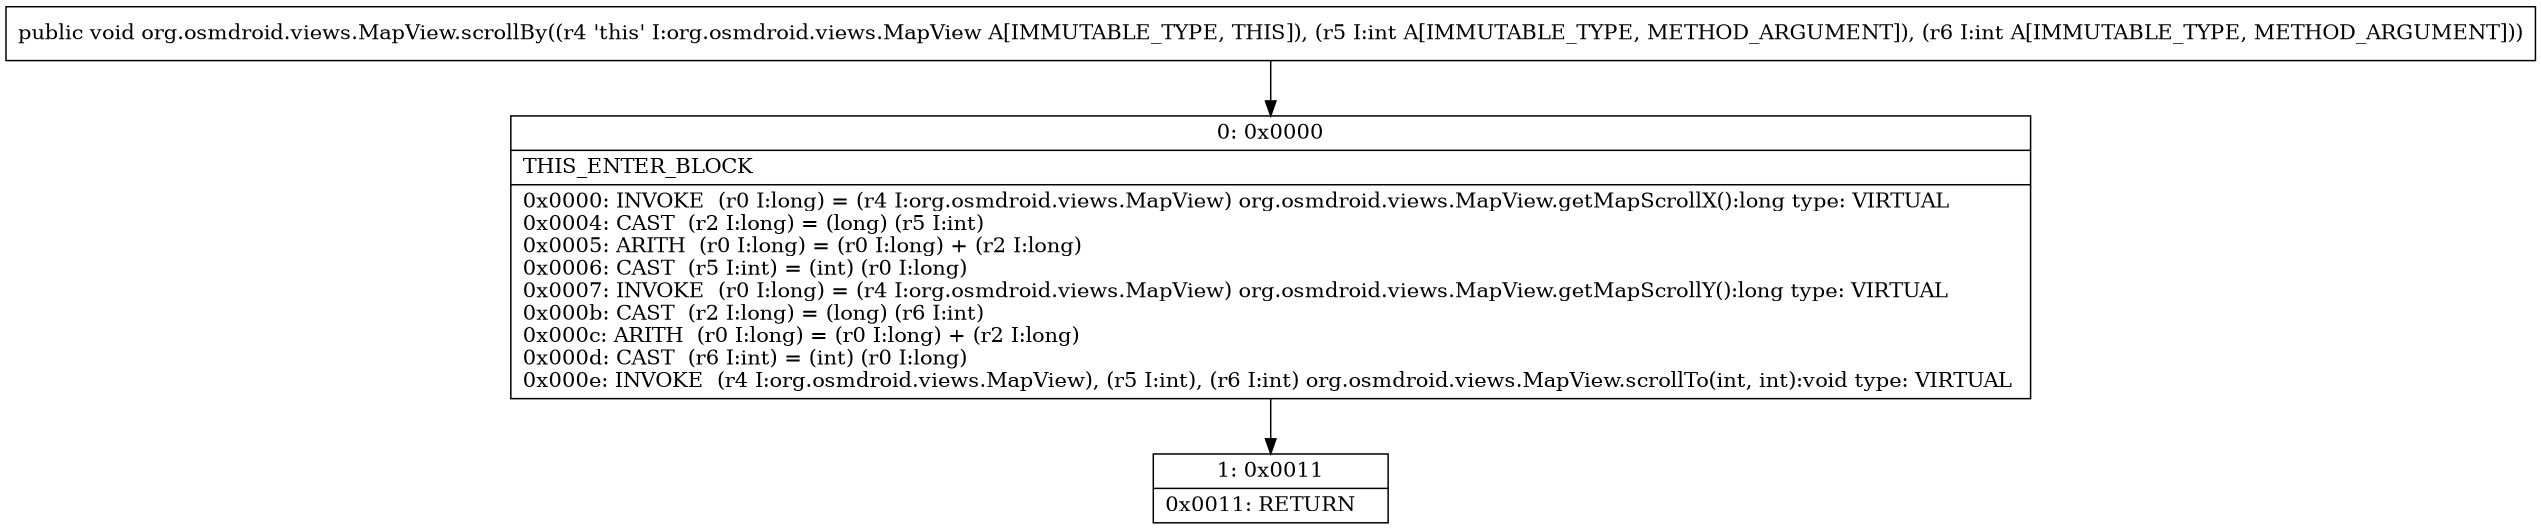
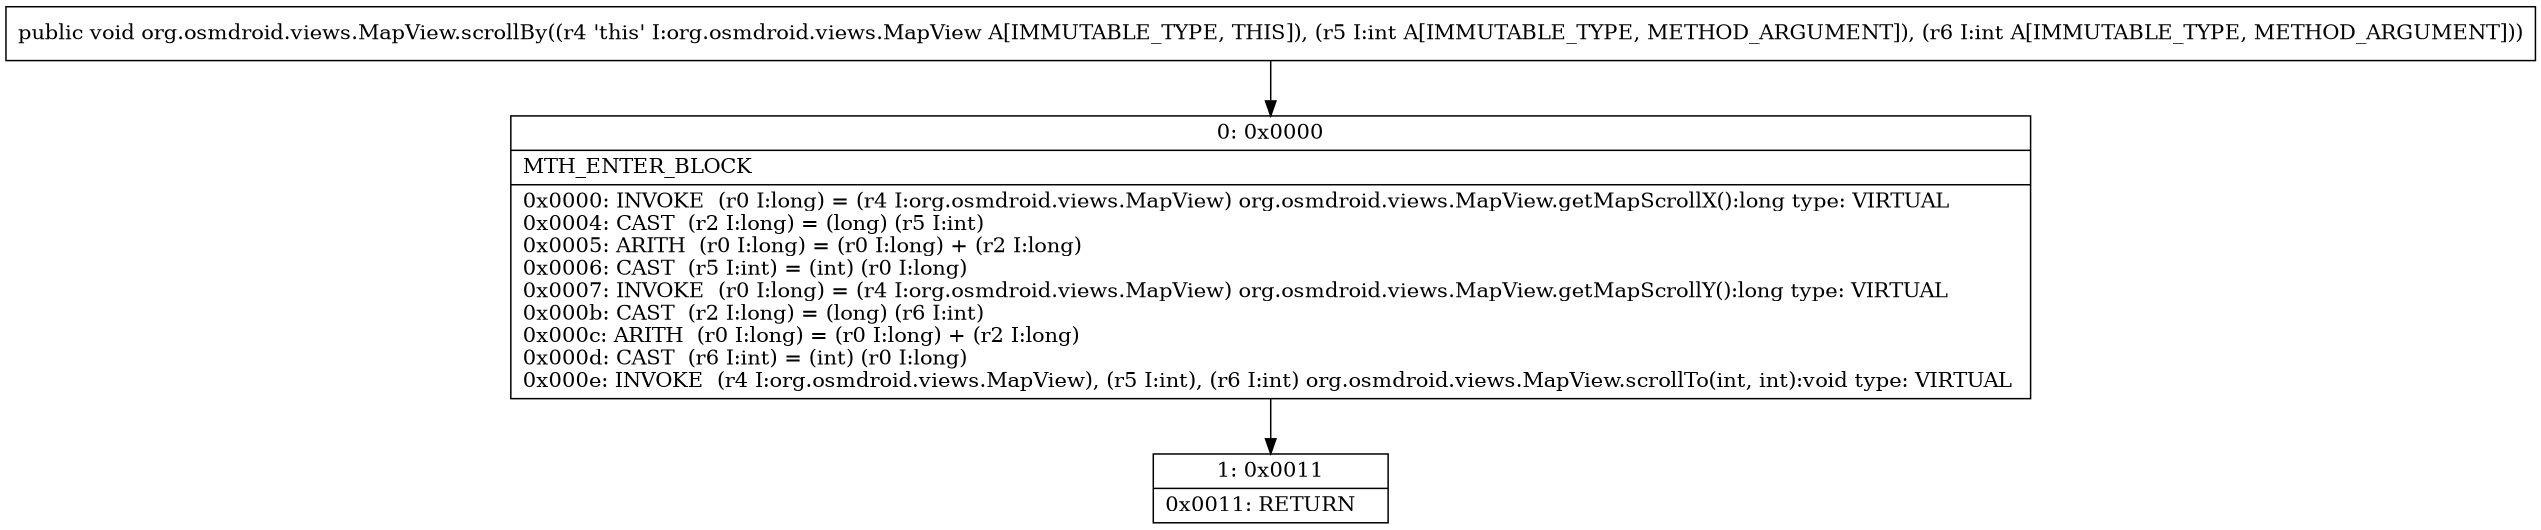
(638, 167) -> (638, 167)
